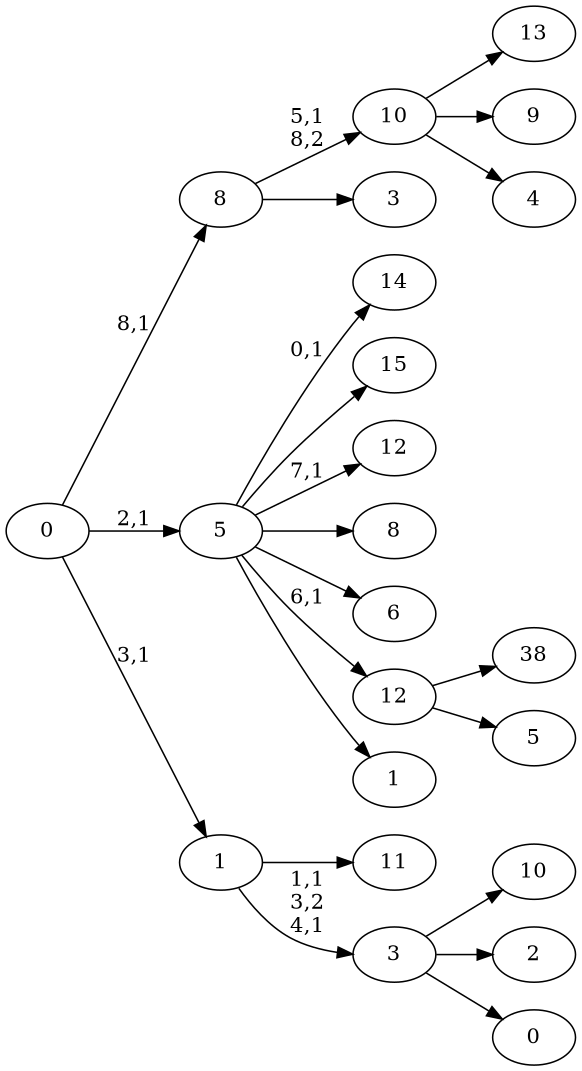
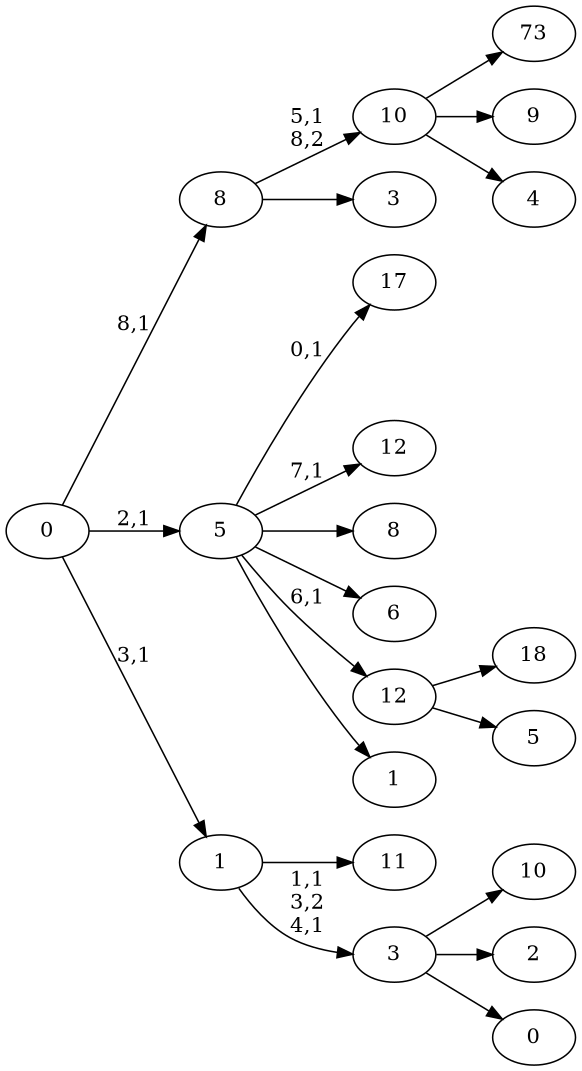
(534, 34) -> (534, 34)
(394, 282) -> (394, 282)
(394, 365) -> none
(534, 655) -> (534, 655)
